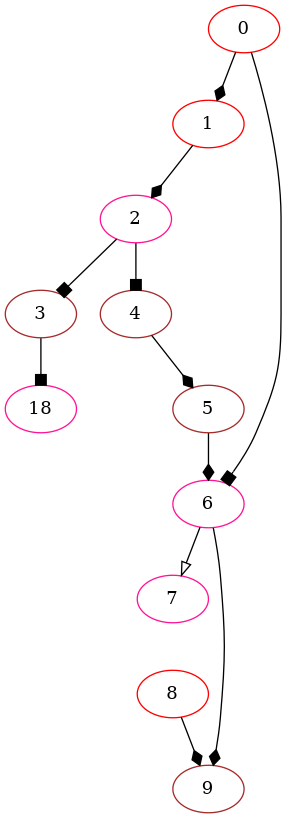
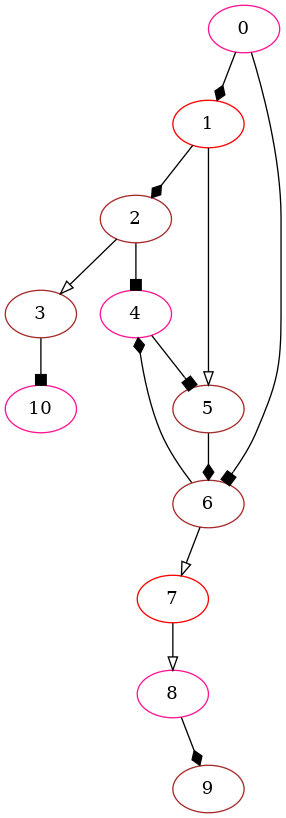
(244, 29) -> (244, 29)
(136, 219) -> (136, 219)
none -> (208, 260)
(93, 262) -> (93, 262)
(136, 314) -> (136, 314)
(168, 356) -> (168, 356)
(41, 409) -> (41, 409)
(208, 504) -> (208, 504)
(173, 599) -> (173, 599)
(224, 639) -> (157, 422)
none -> (173, 640)
(173, 694) -> (173, 694)
